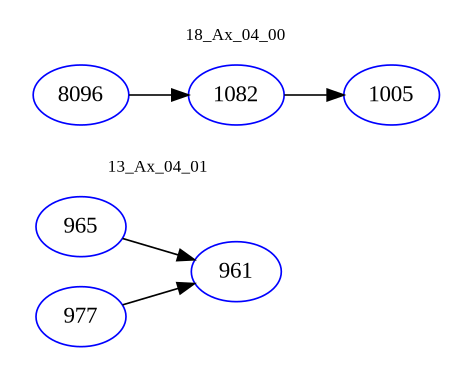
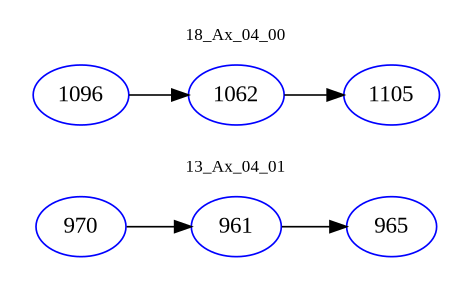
(81, 95) -> (81, 95)
(236, 95) -> (236, 95)
(392, 95) -> (392, 95)
(150, 247) -> (306, 227)
(81, 317) -> (81, 227)
